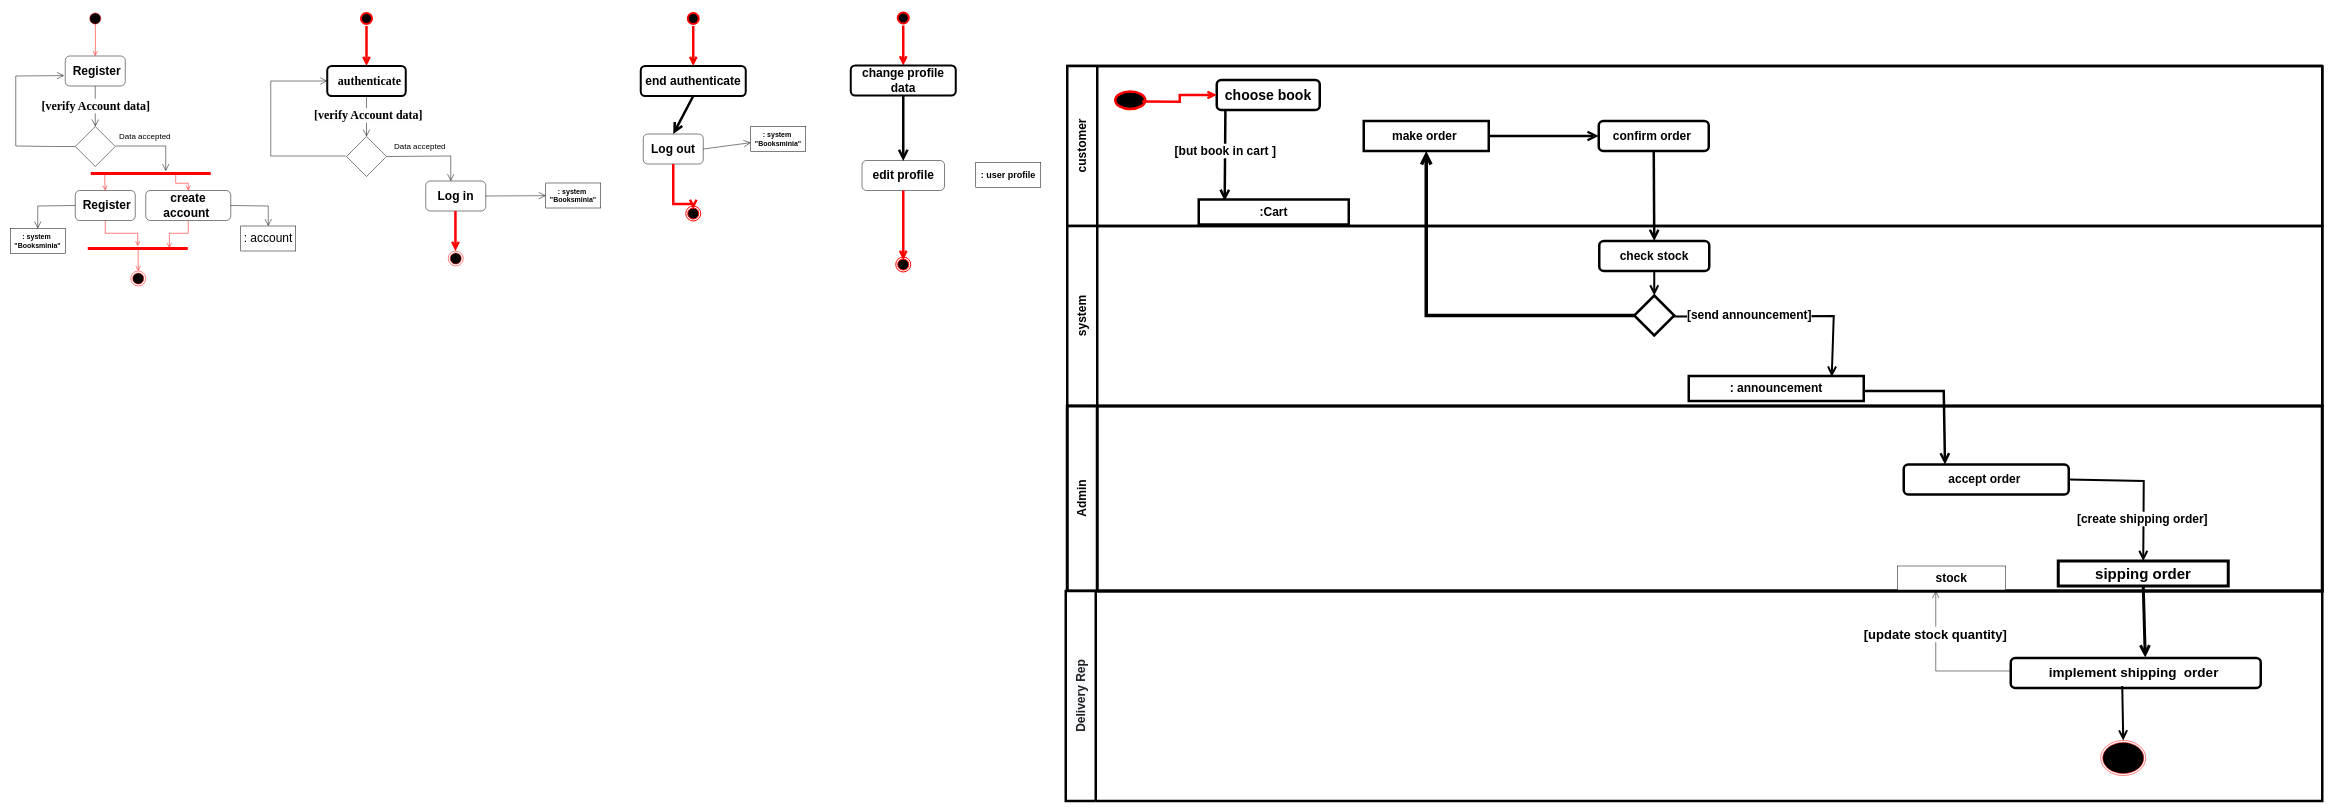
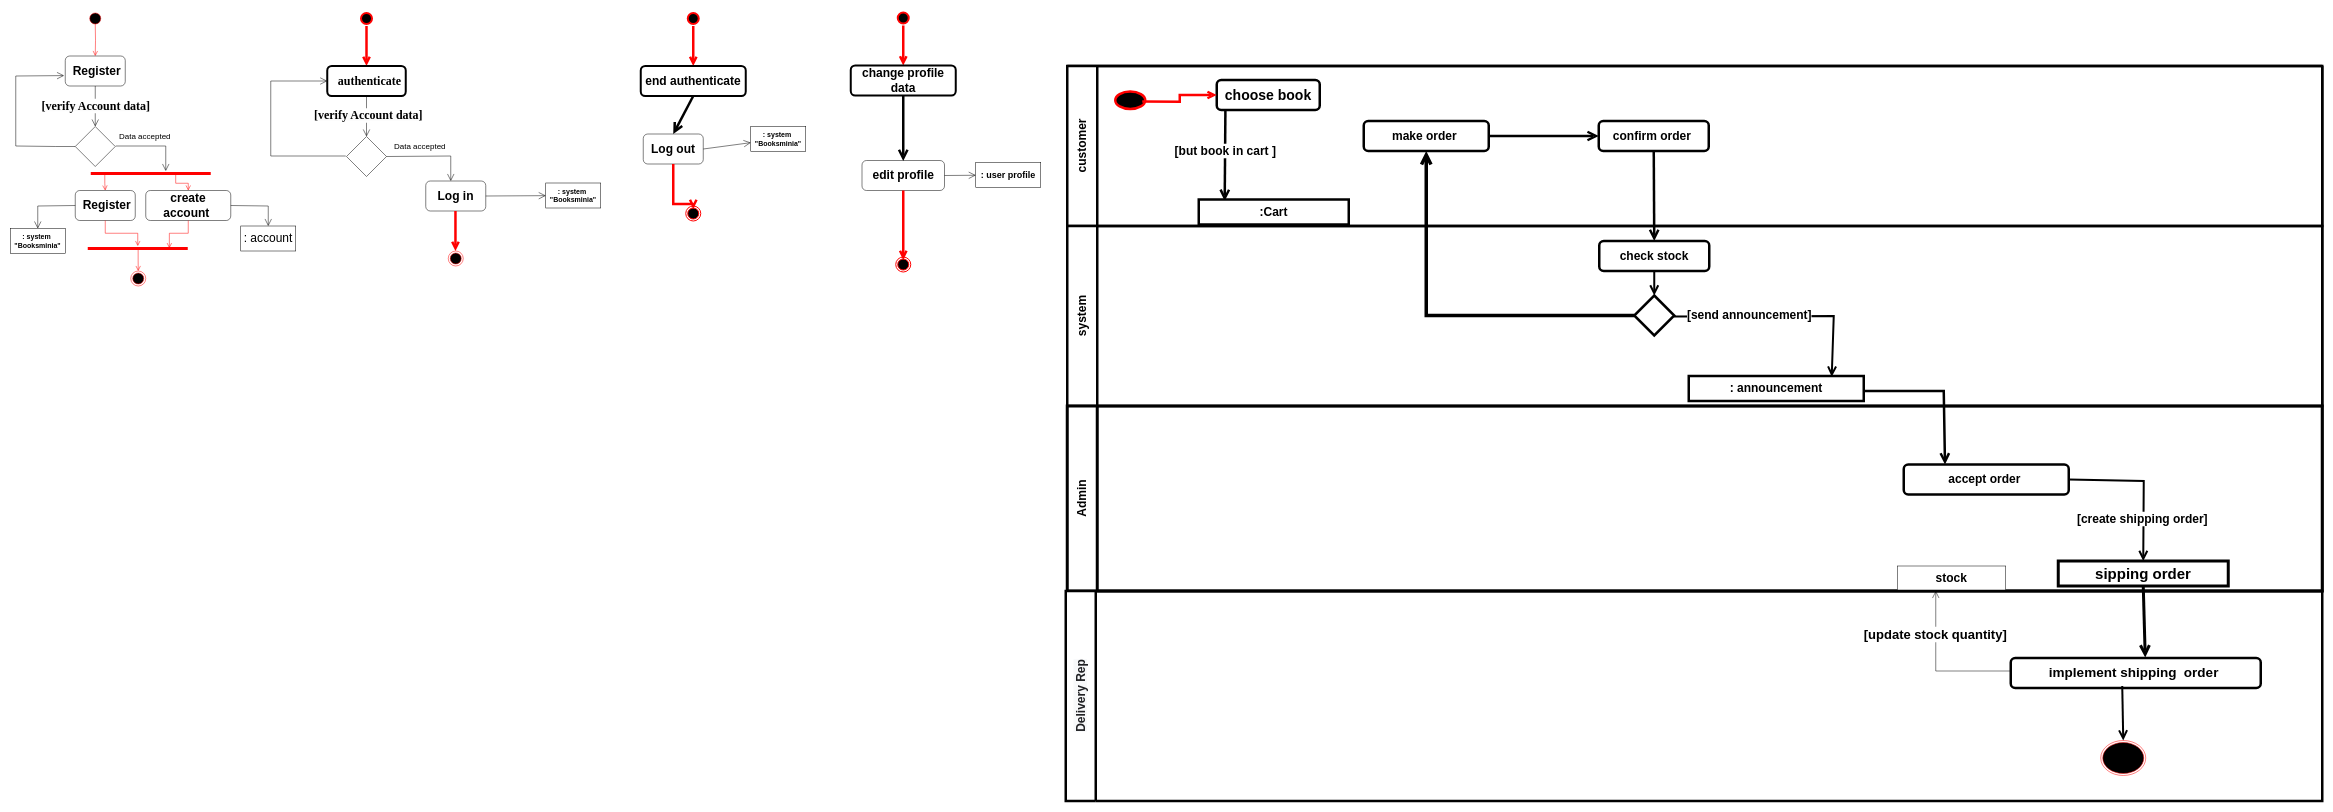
(1426, 136) -> (1426, 136)
none -> (960, 175)
